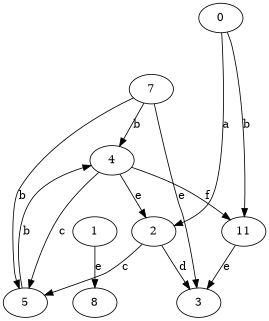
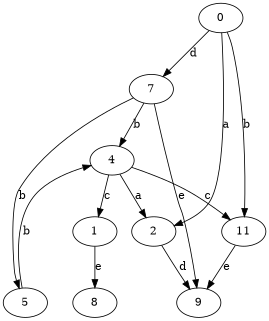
none -> (189, 51)
(139, 196) -> (139, 196)
(208, 196) -> (208, 196)
(56, 221) -> (104, 192)
(101, 275) -> none
(199, 303) -> (199, 303)
